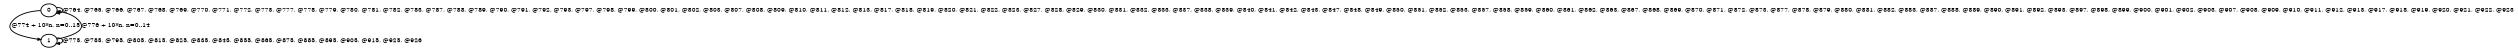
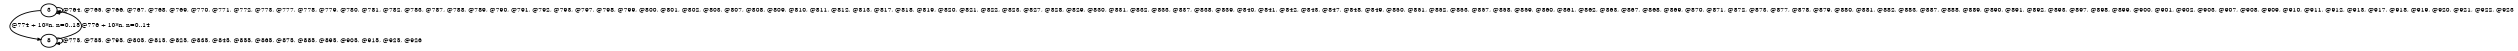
(49, 10) -> (49, 10)
(49, 41) -> (49, 41)
